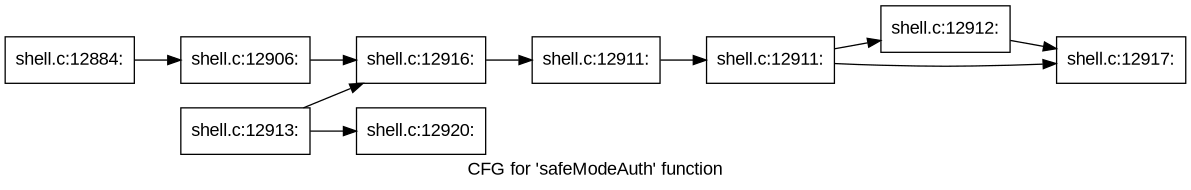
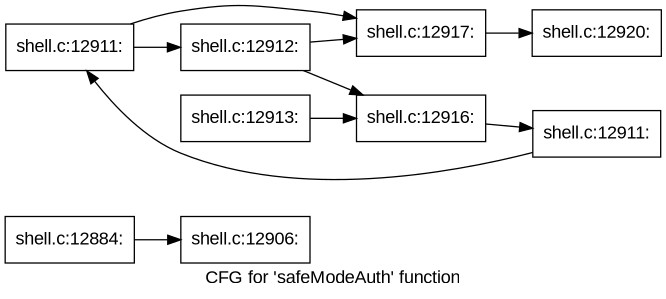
(327, 60) -> (327, 80)
(327, 131) -> (502, 33)
